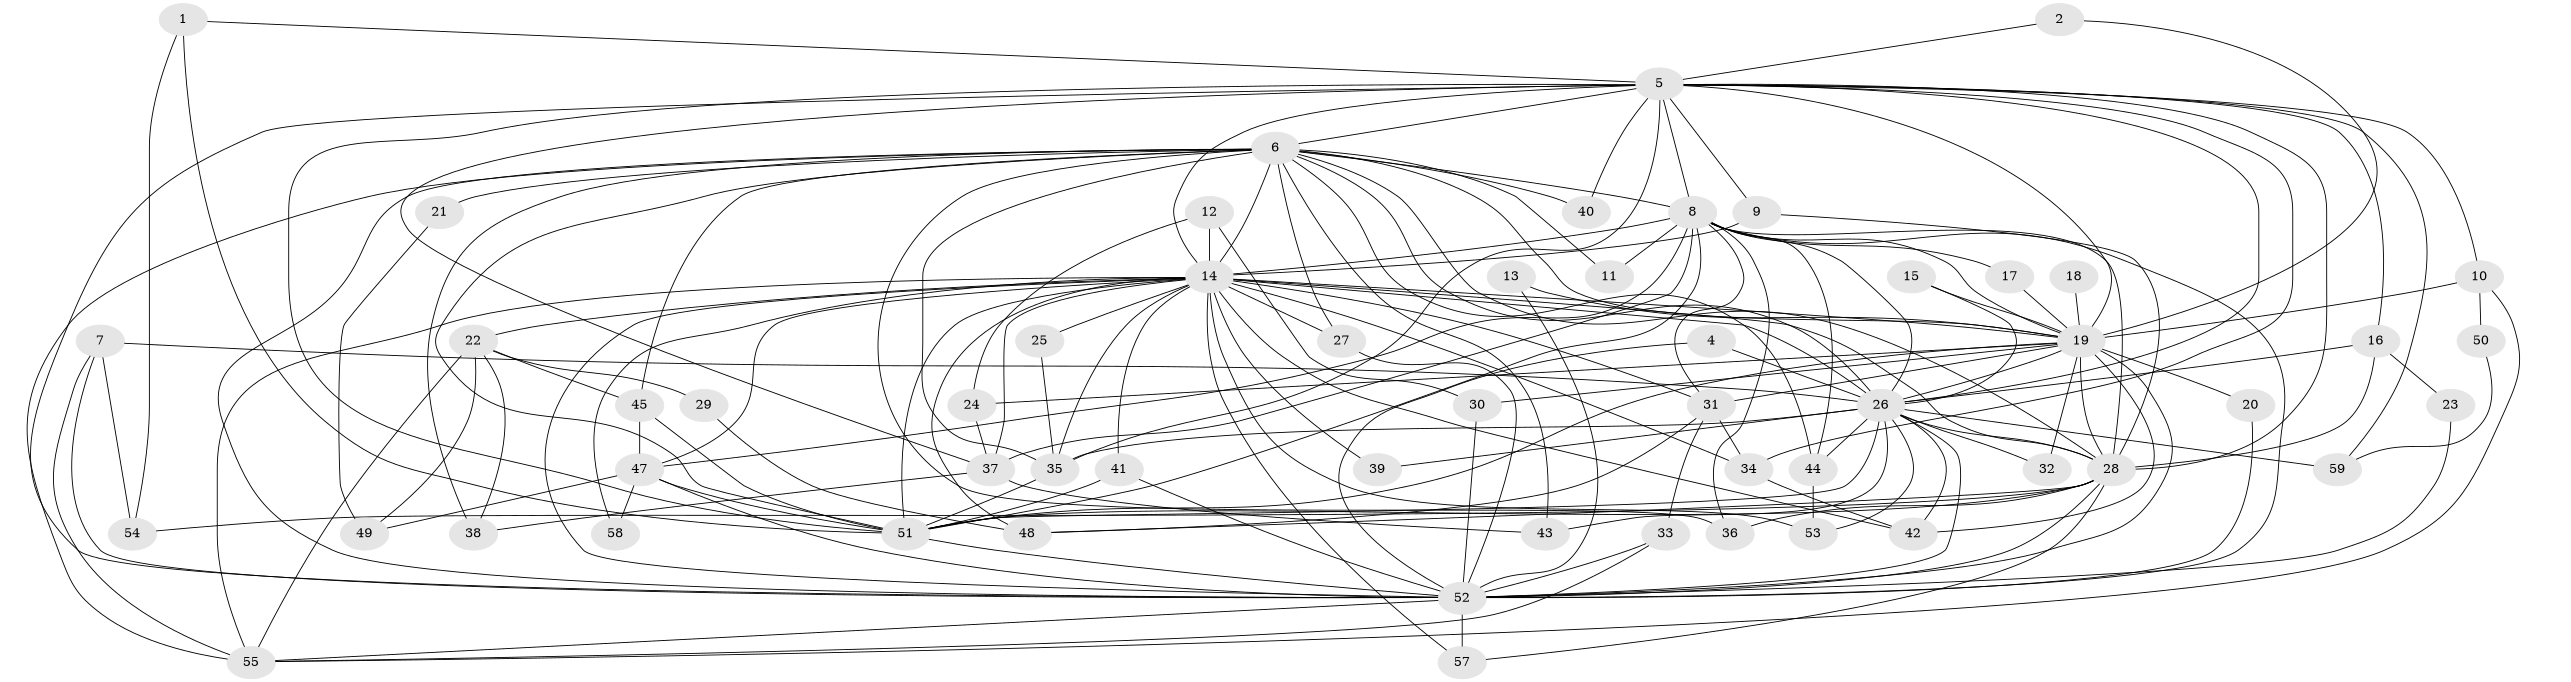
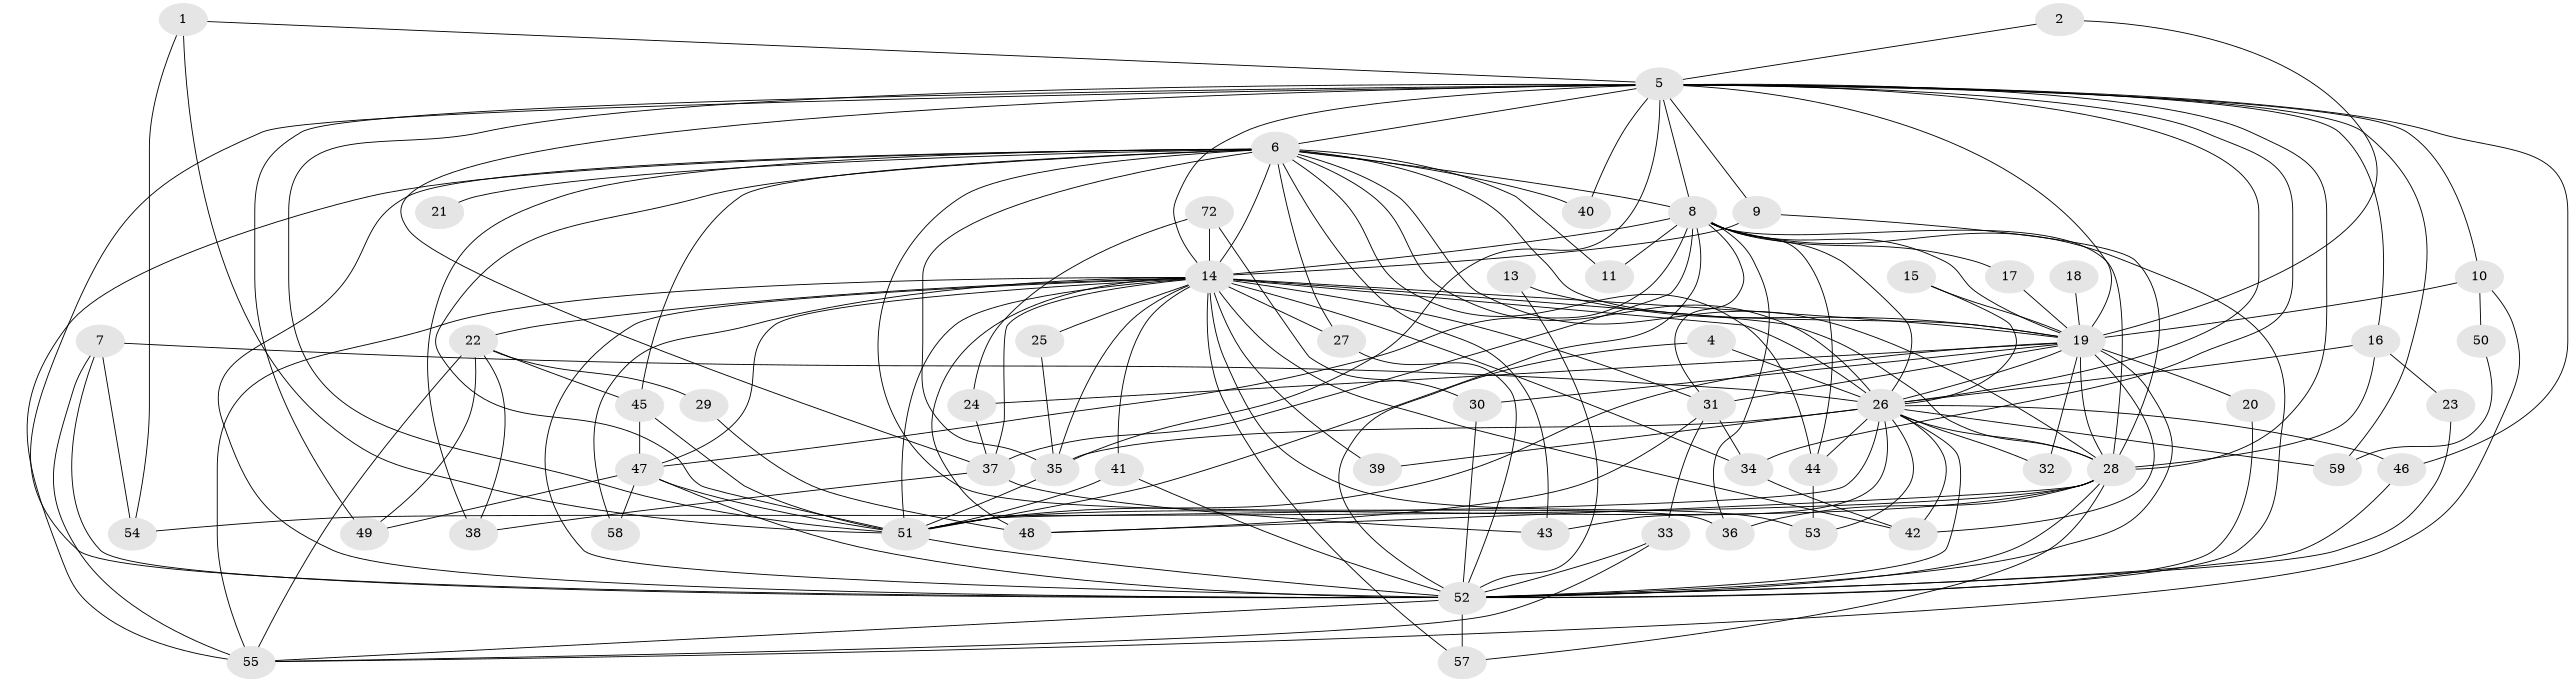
(1209, 213) -> (1209, 213)
(340, 359) -> (753, 101)
none -> (2402, 470)
